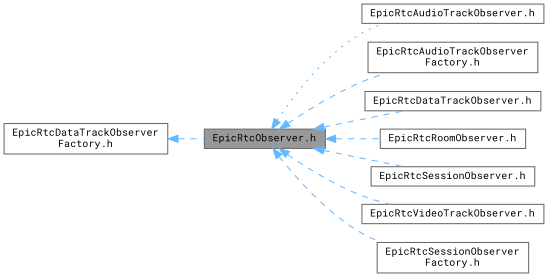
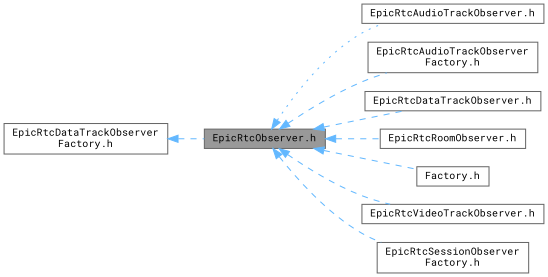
(453, 176) -> (453, 176)
